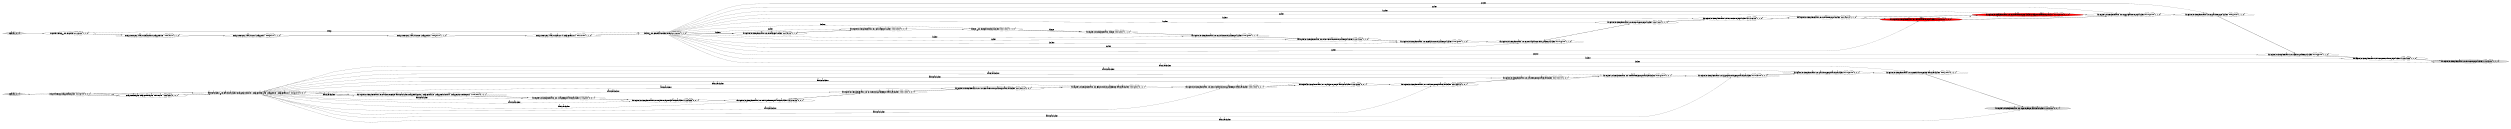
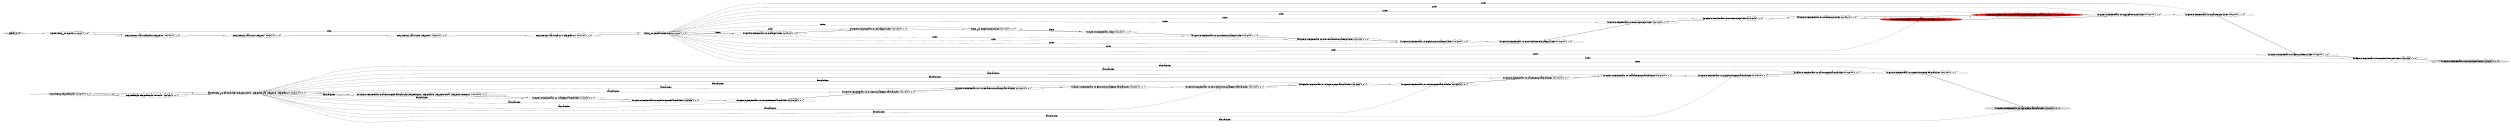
(15, 94) -> none
